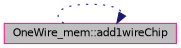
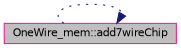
(90, 33) -> (90, 33)
